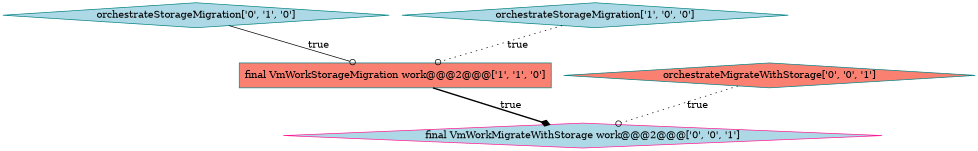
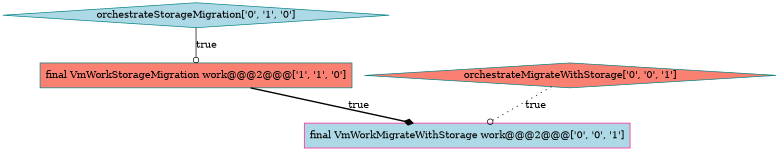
(595, 15) -> none
(583, 136) -> (467, 136)
